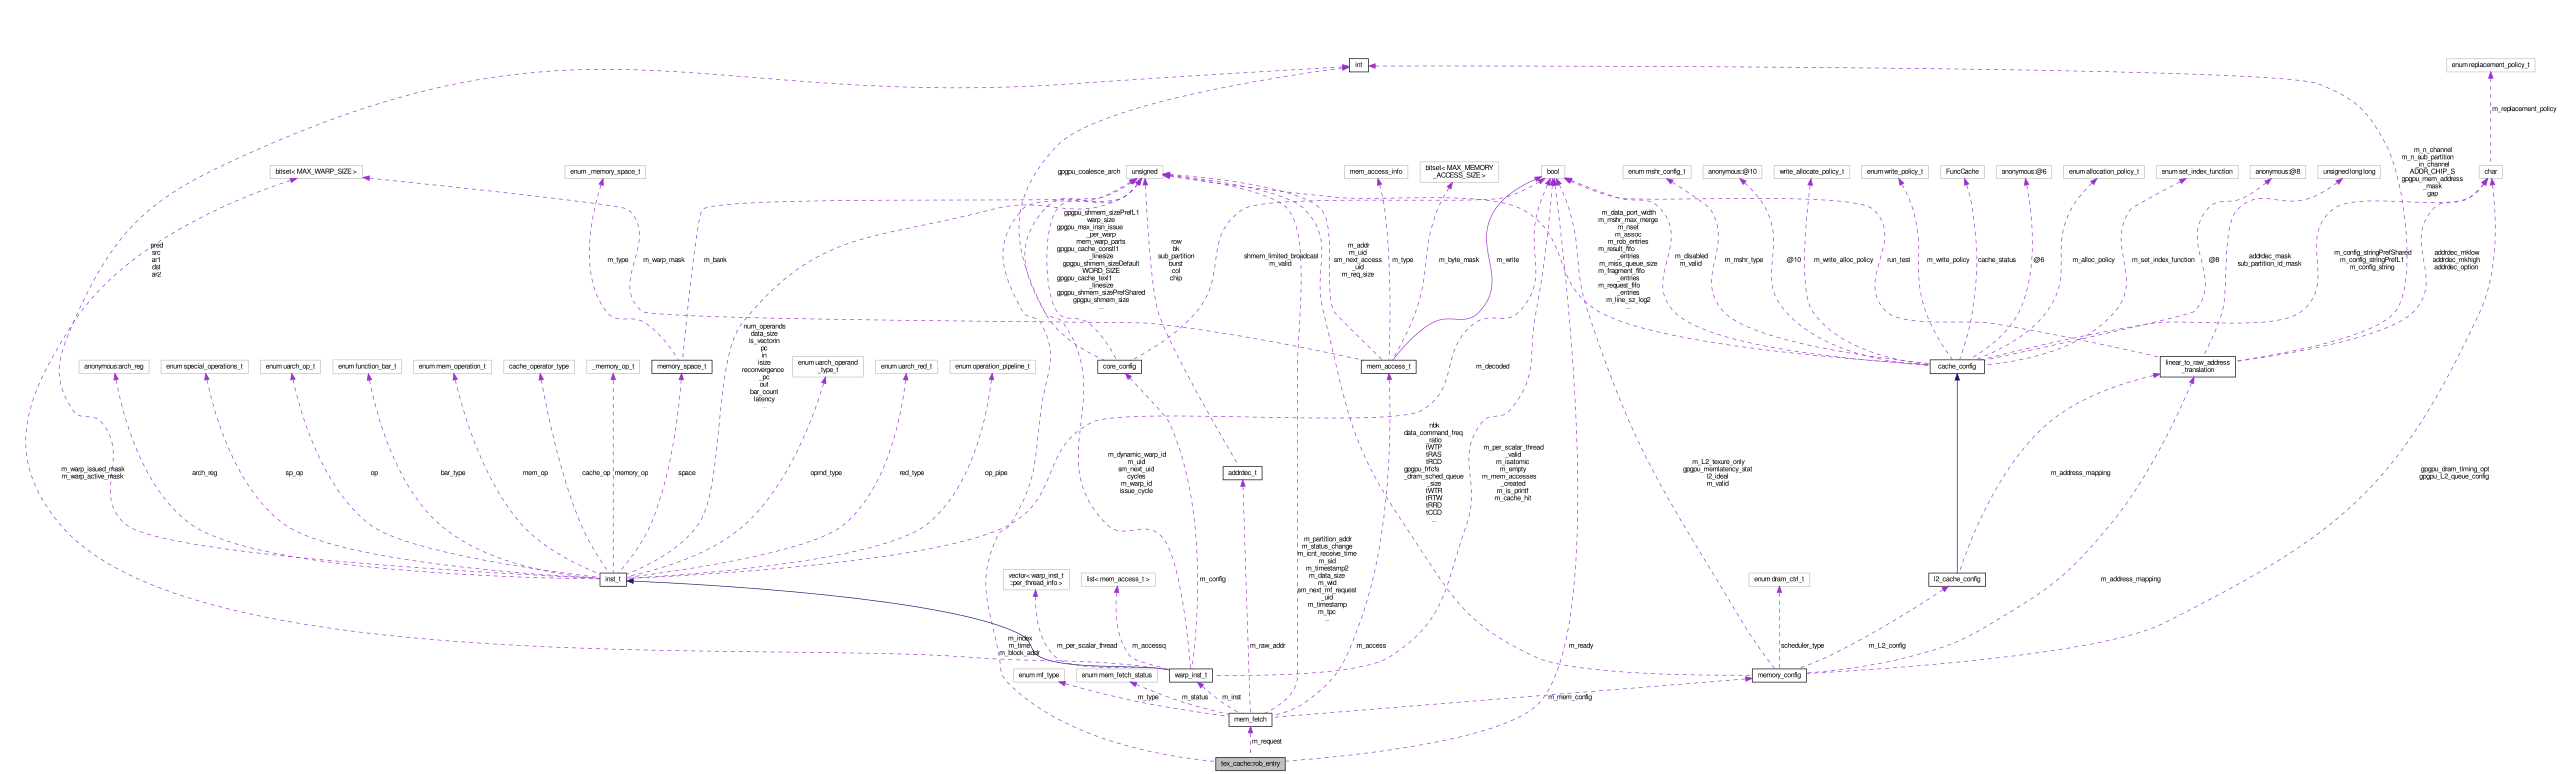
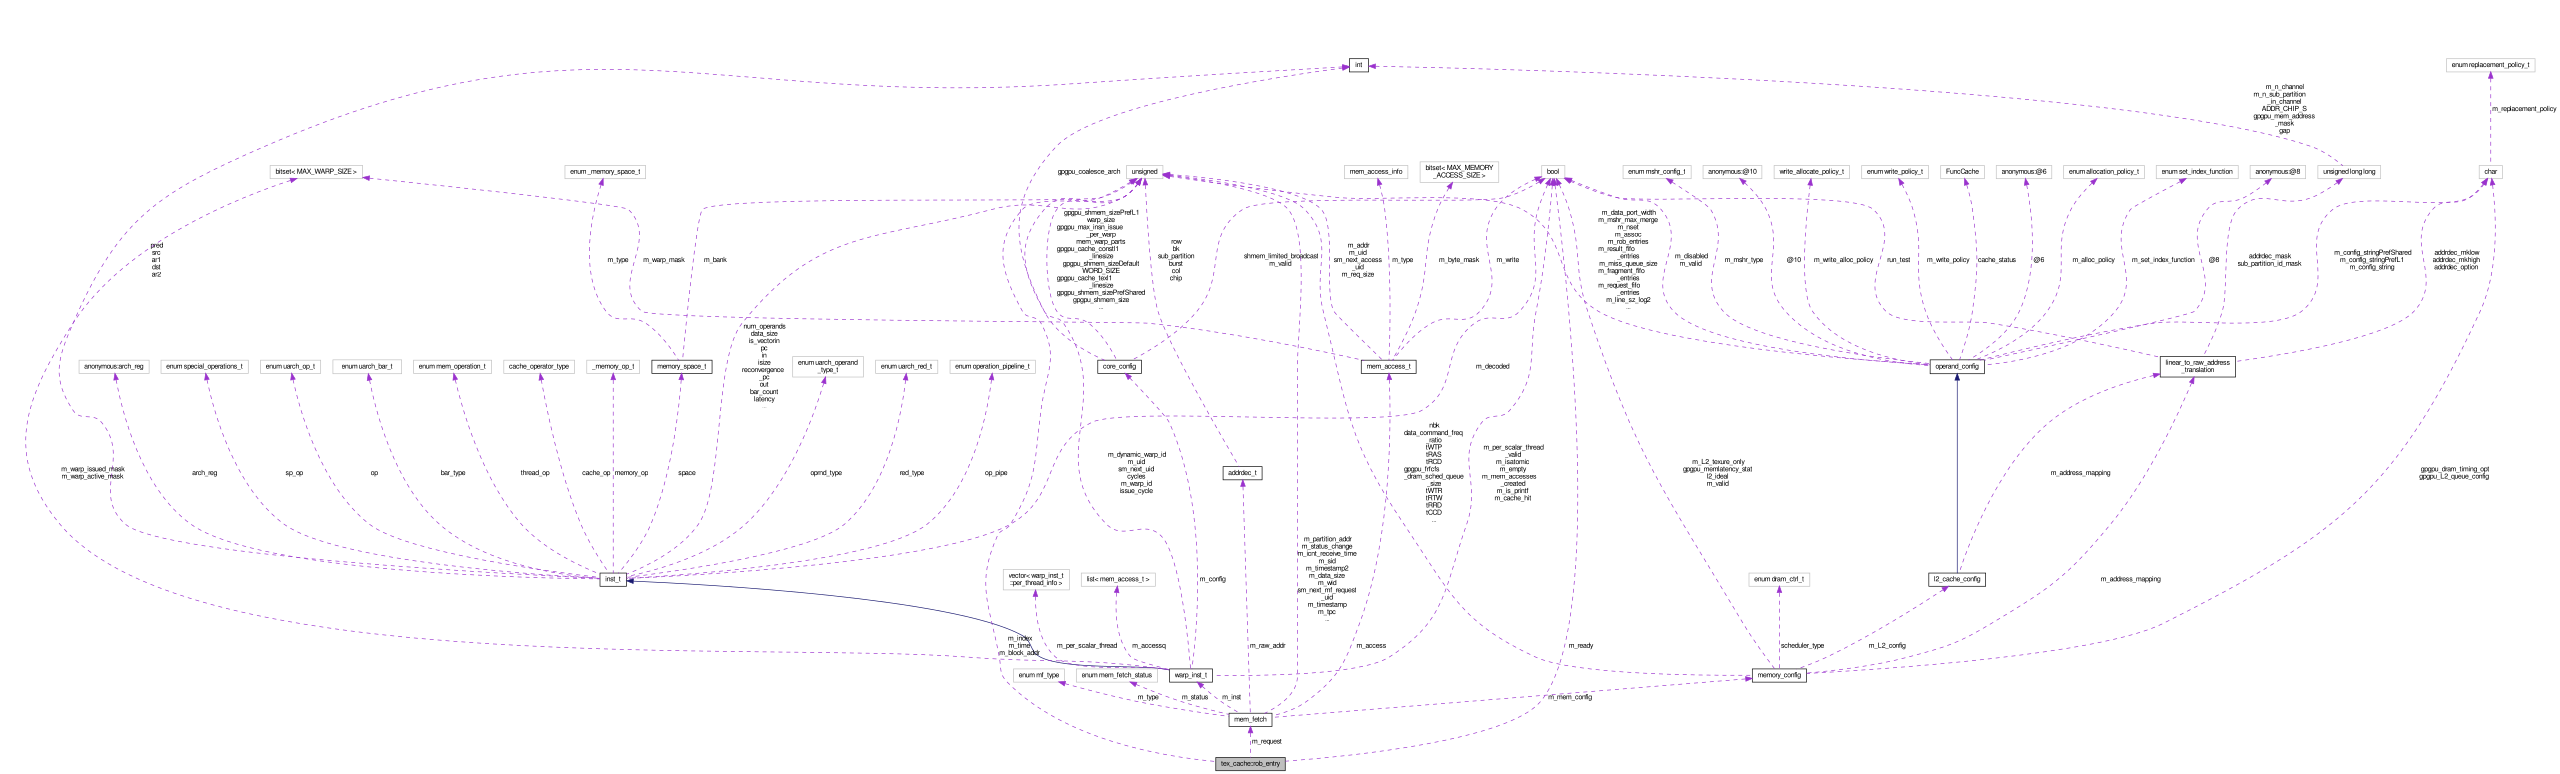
(2064, 71) -> (1864, 87)
(1491, 288) -> (1491, 288)
(367, 367) -> (367, 367)
(1957, 367) -> (1957, 367)
(535, 473) -> (535, 473)
